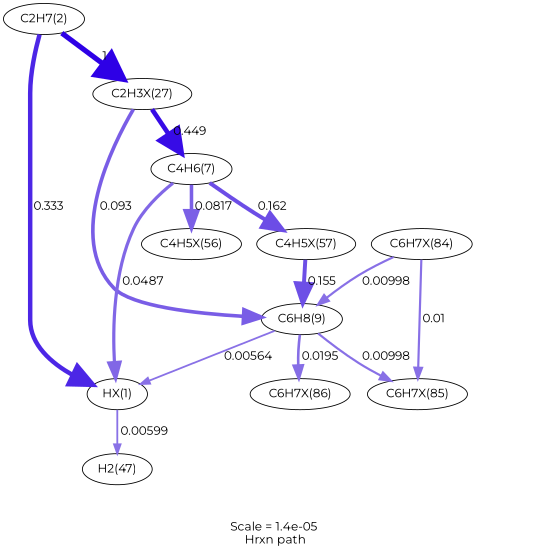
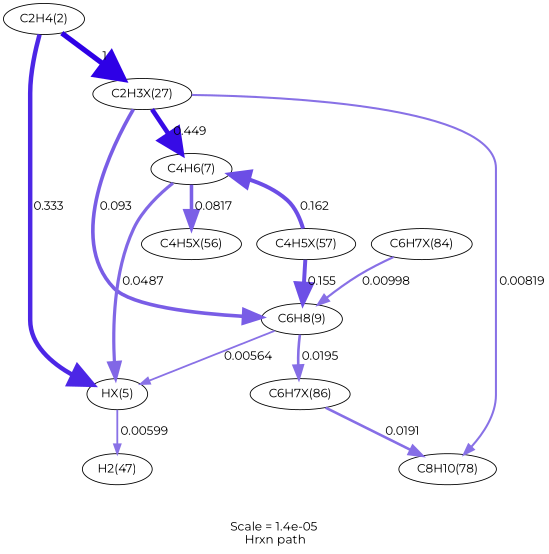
(44, 19) -> (44, 19)
(237, 202) -> (283, 197)
(117, 394) -> (117, 394)
(417, 394) -> none
none -> (448, 469)
